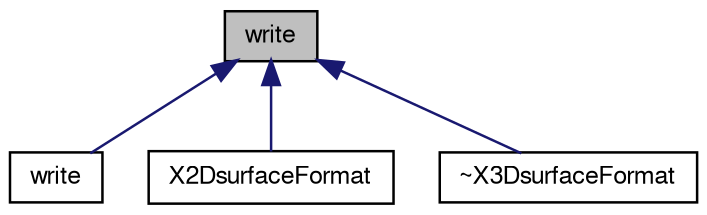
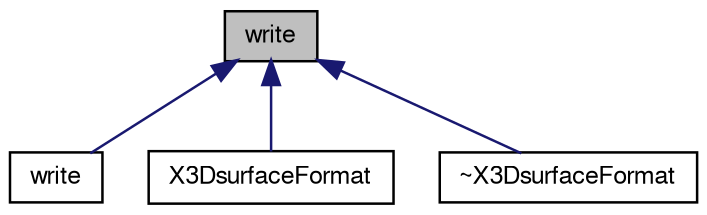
(271, 177) -> (271, 177)
